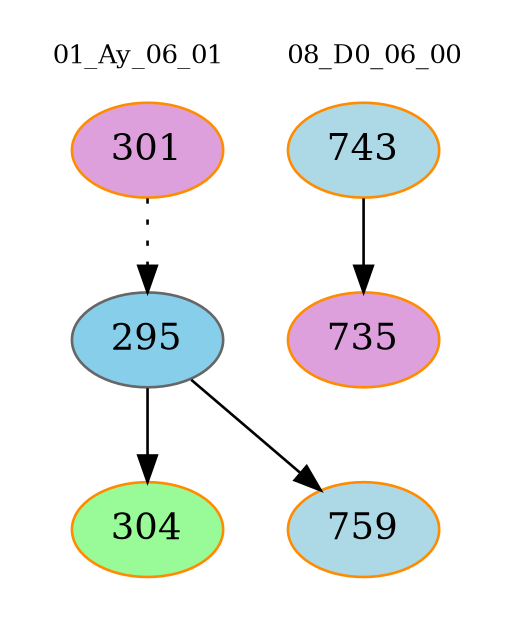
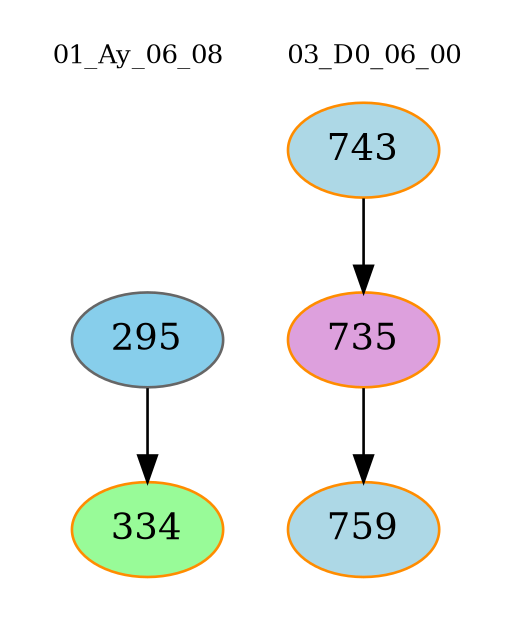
(138, 57) -> (138, 57)
(375, 57) -> (375, 57)
(148, 150) -> none
(227, 410) -> (364, 422)
(148, 530) -> (148, 530)
